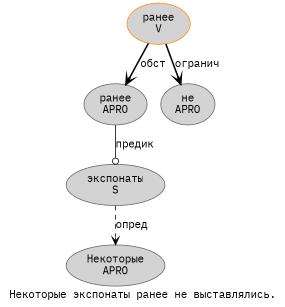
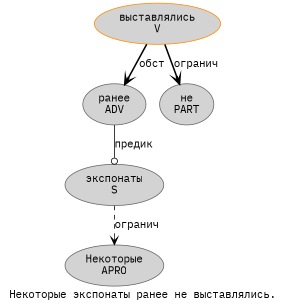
(159, 24) -> (157, 24)
(116, 104) -> (114, 104)
(188, 104) -> (187, 104)
(132, 225) -> (137, 225)
